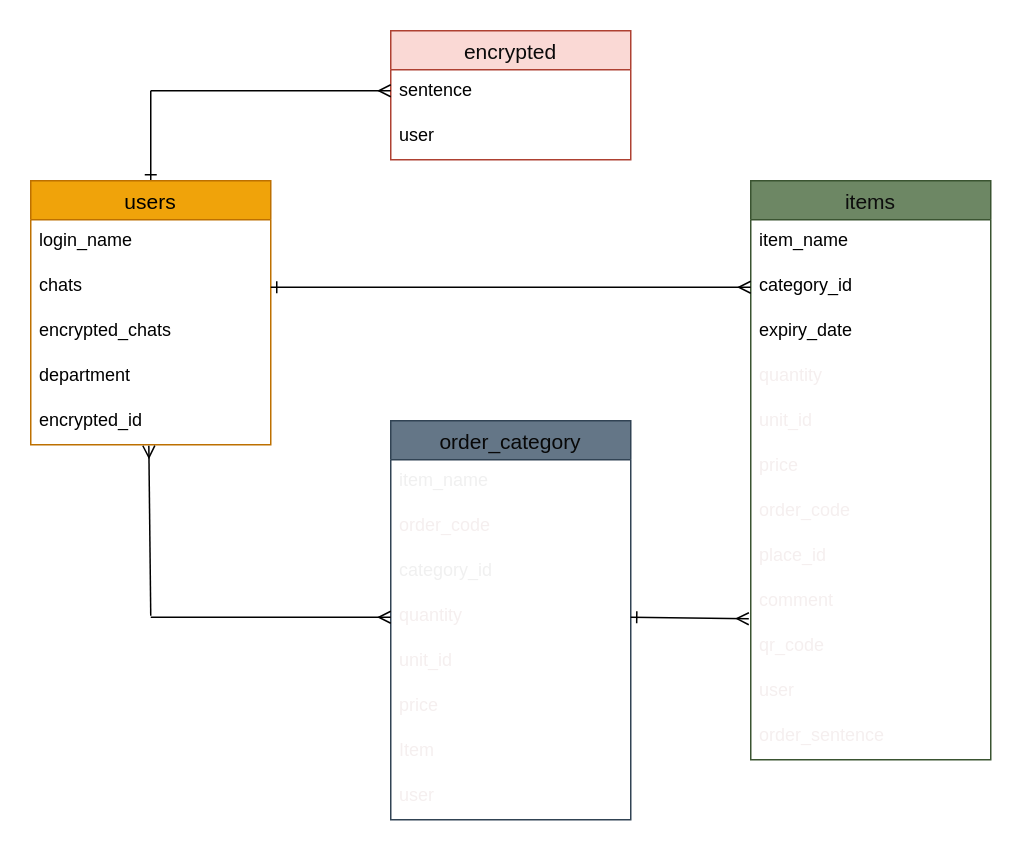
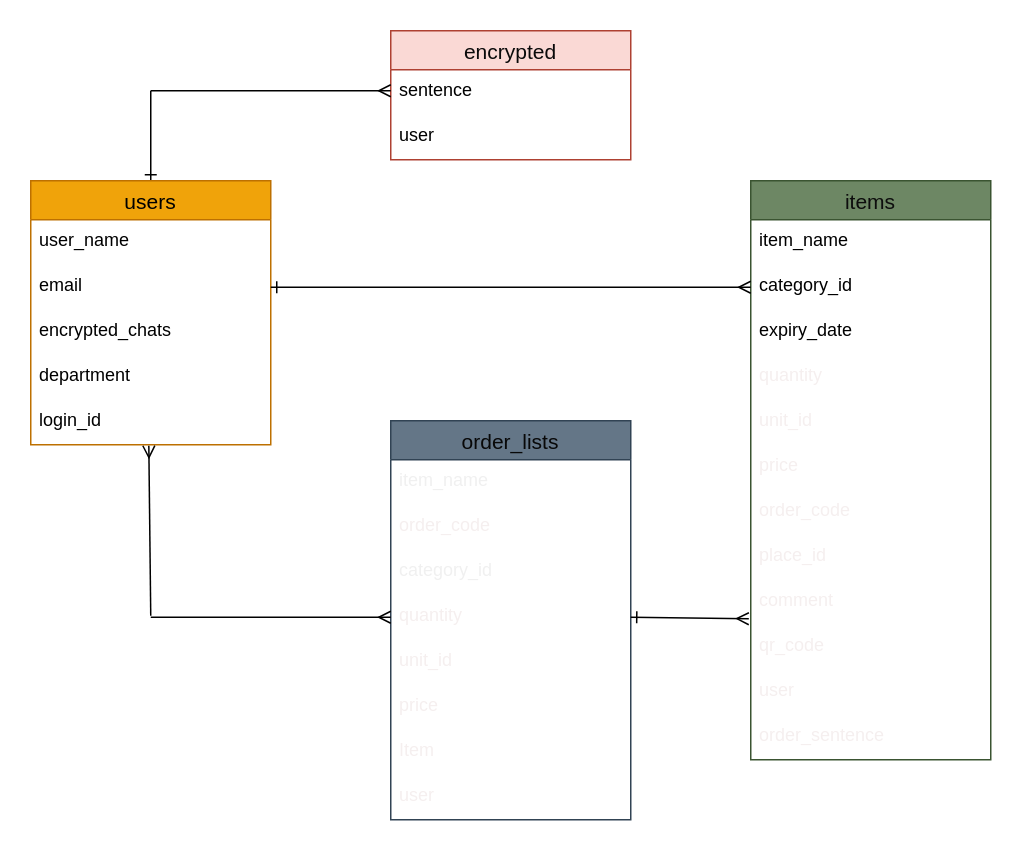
(85, 240) -> (84, 240)
(64, 285) -> (60, 285)
(97, 420) -> (72, 420)
(510, 442) -> (510, 442)
